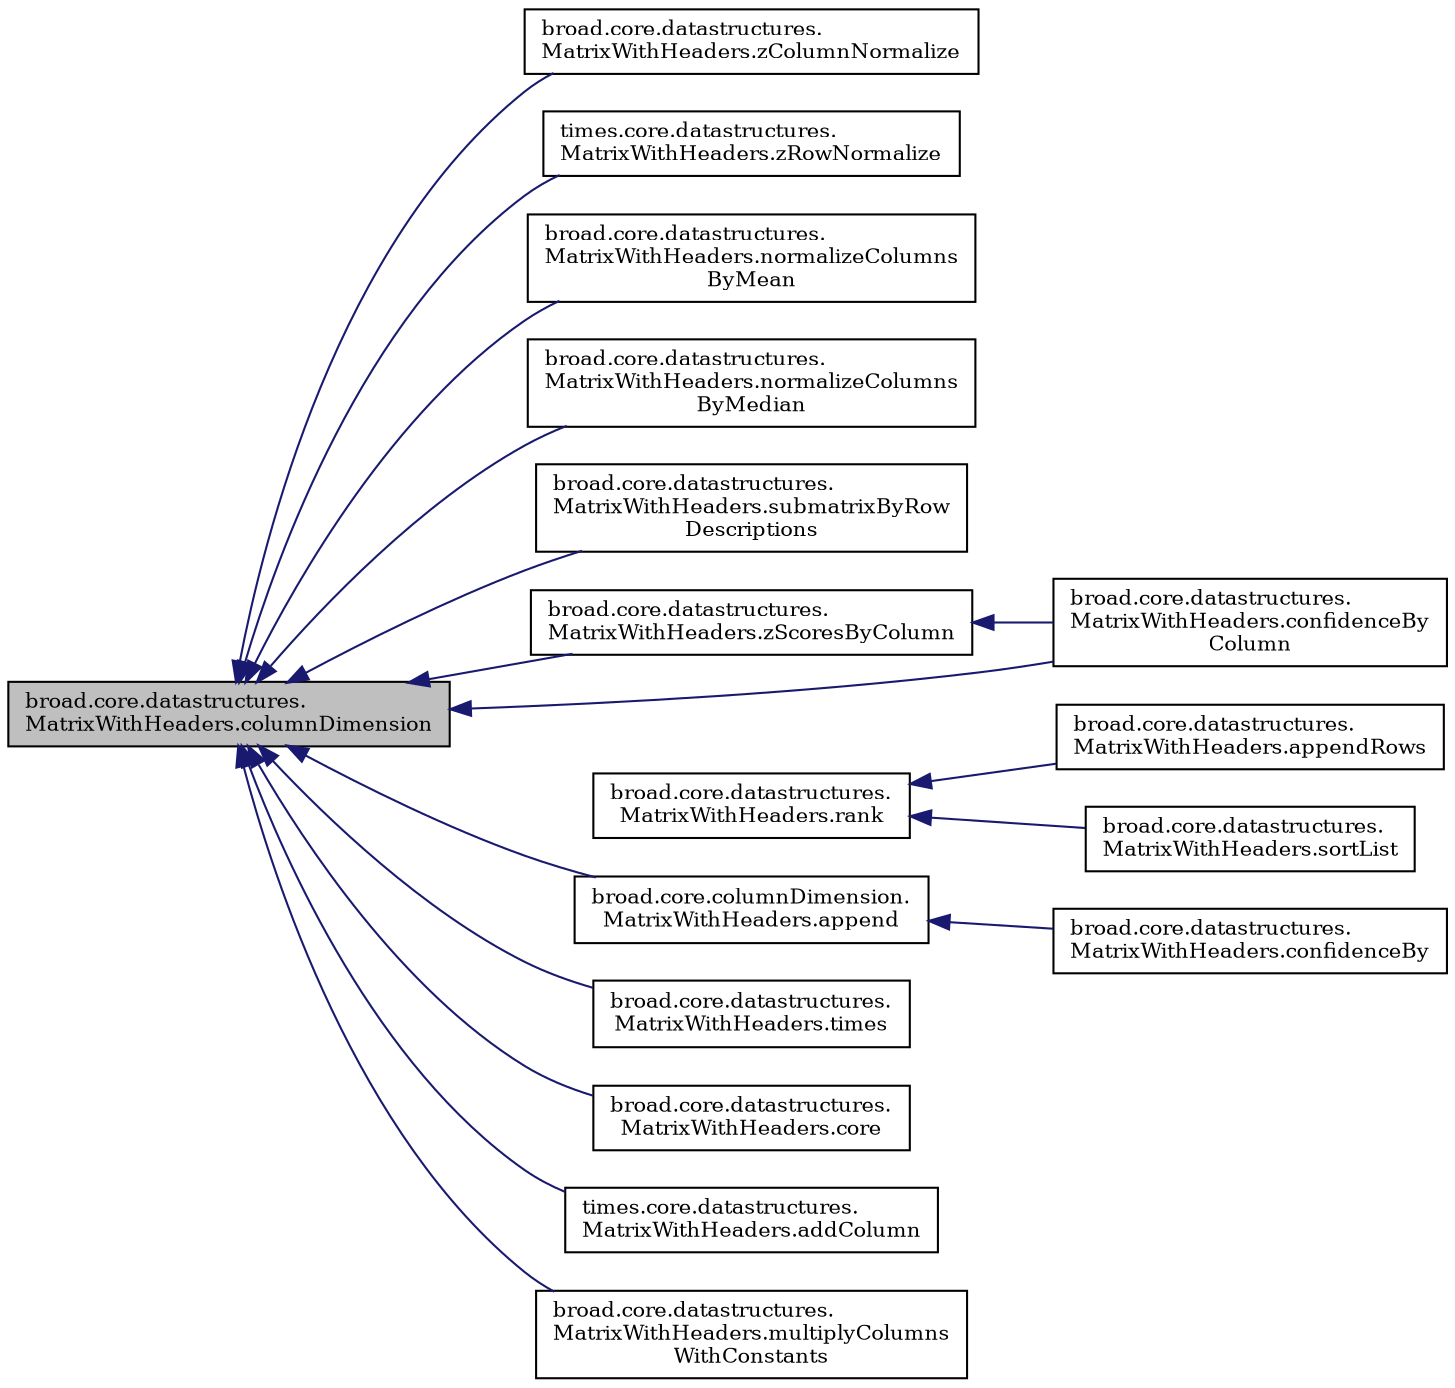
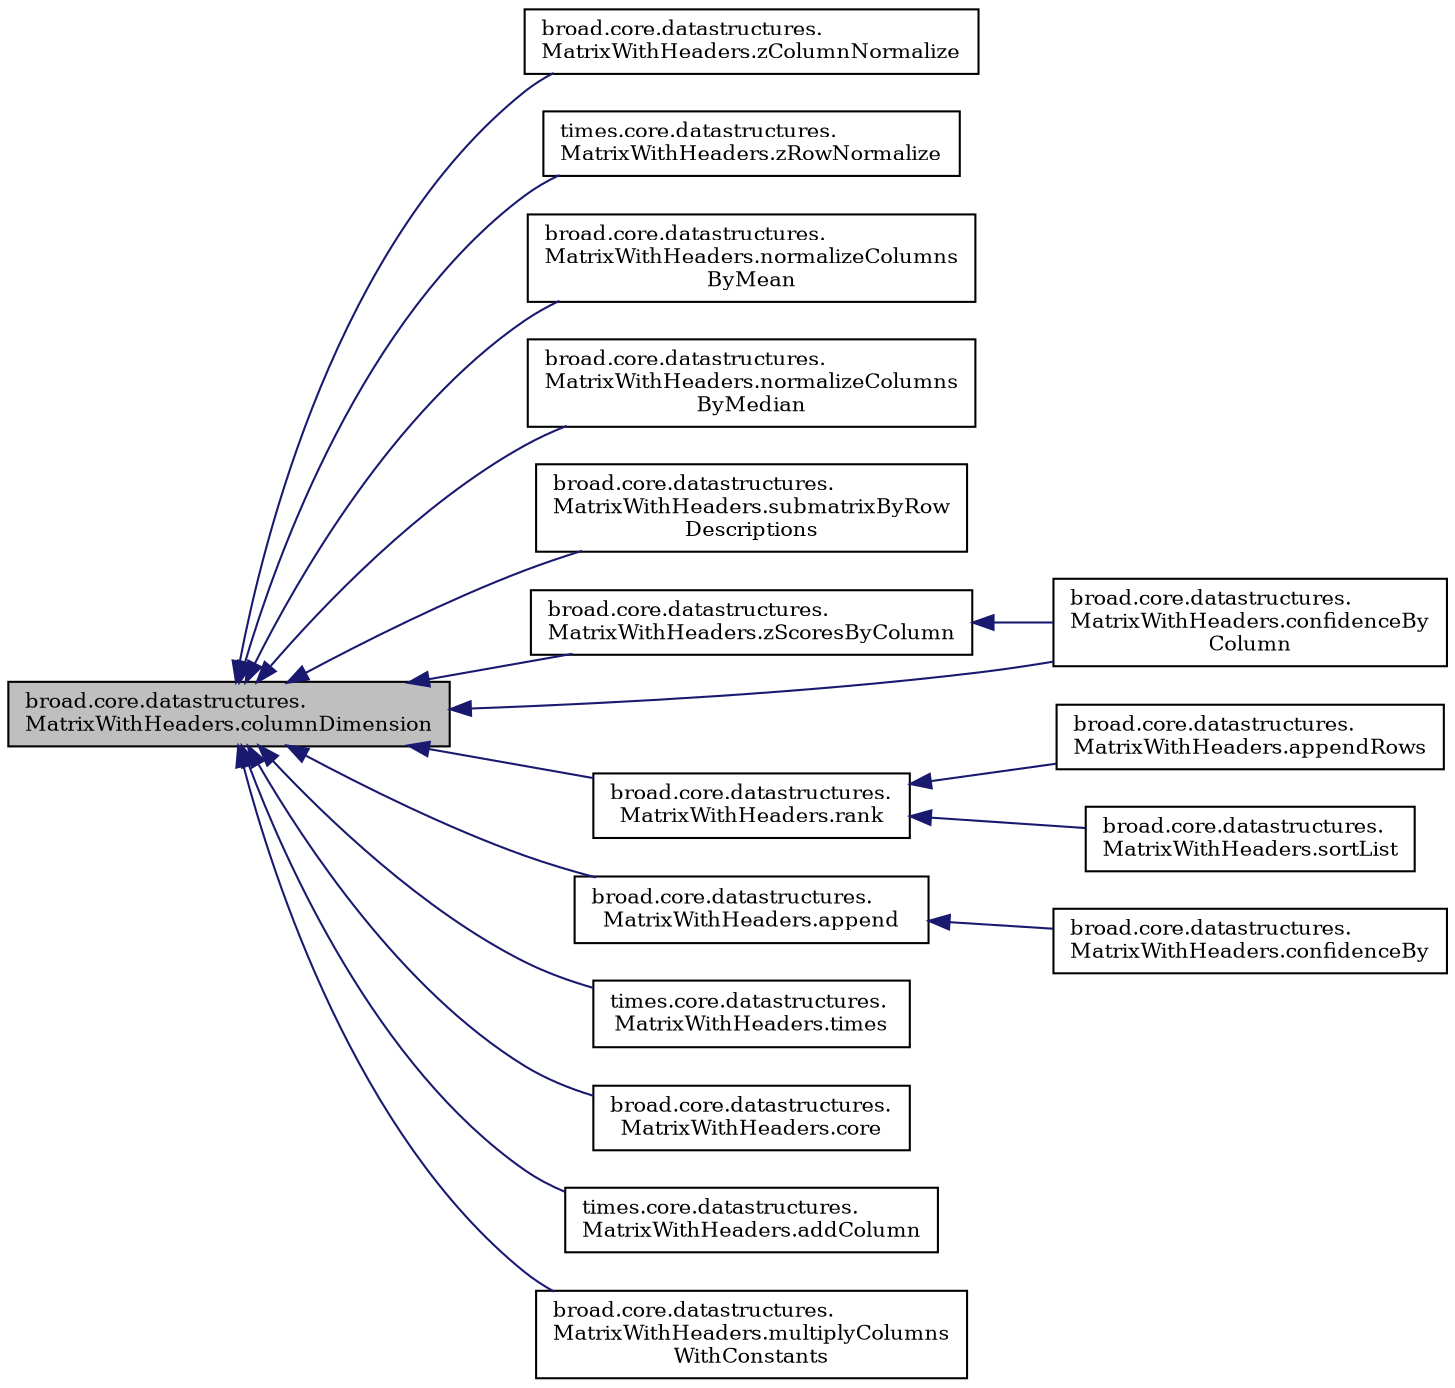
none -> (511, 764)
(752, 910) -> (752, 910)
(752, 1014) -> (752, 1014)
